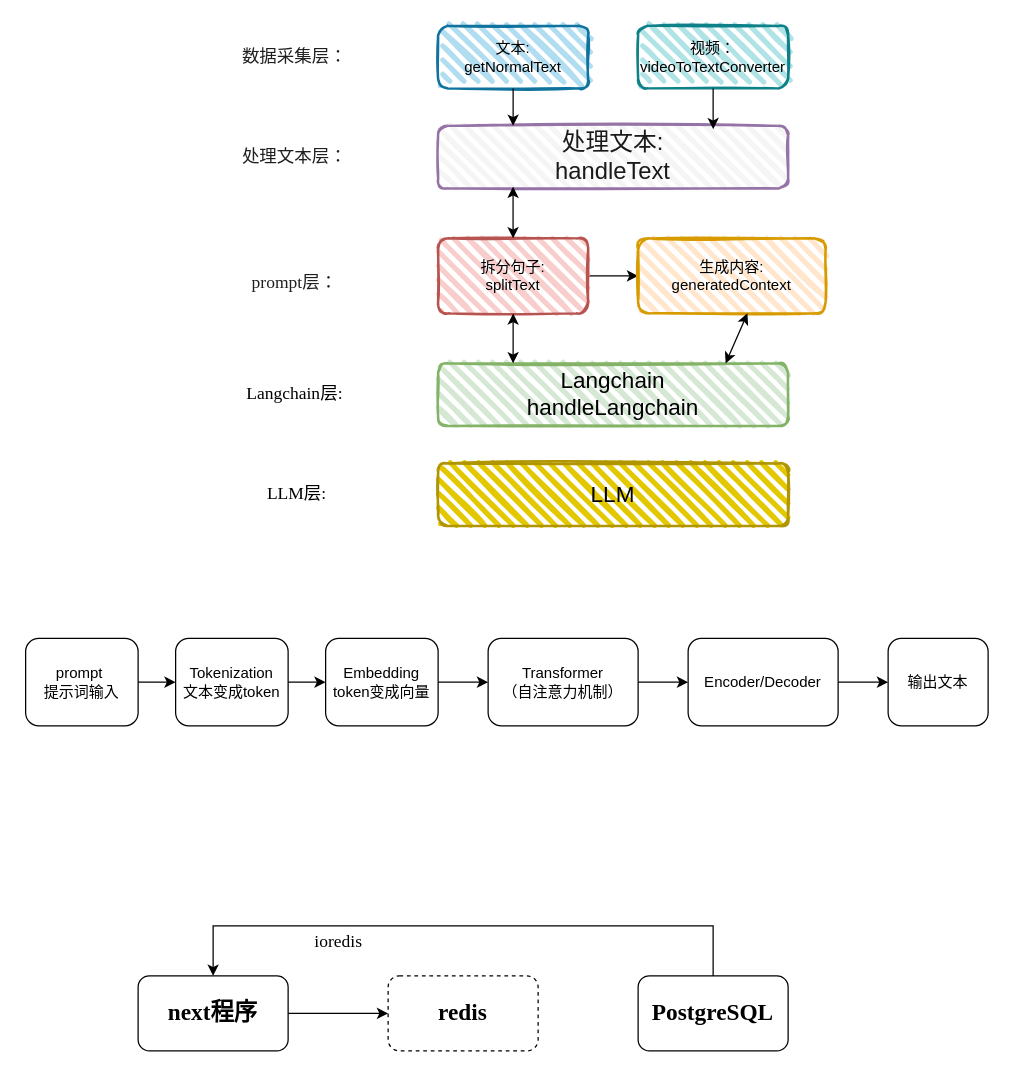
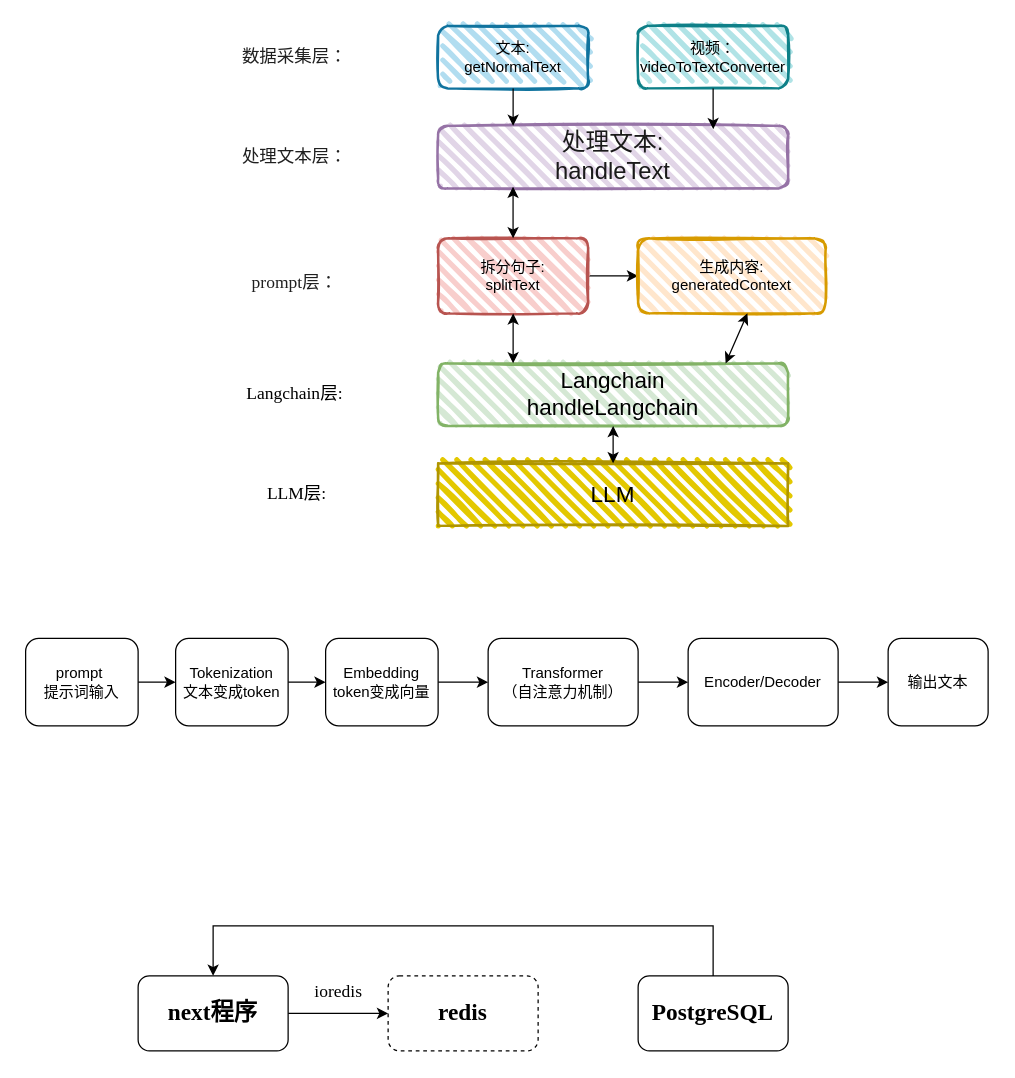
(613, 157) -> (613, 157)
none -> (613, 445)
(613, 494) -> (613, 494)
(338, 942) -> (338, 992)
